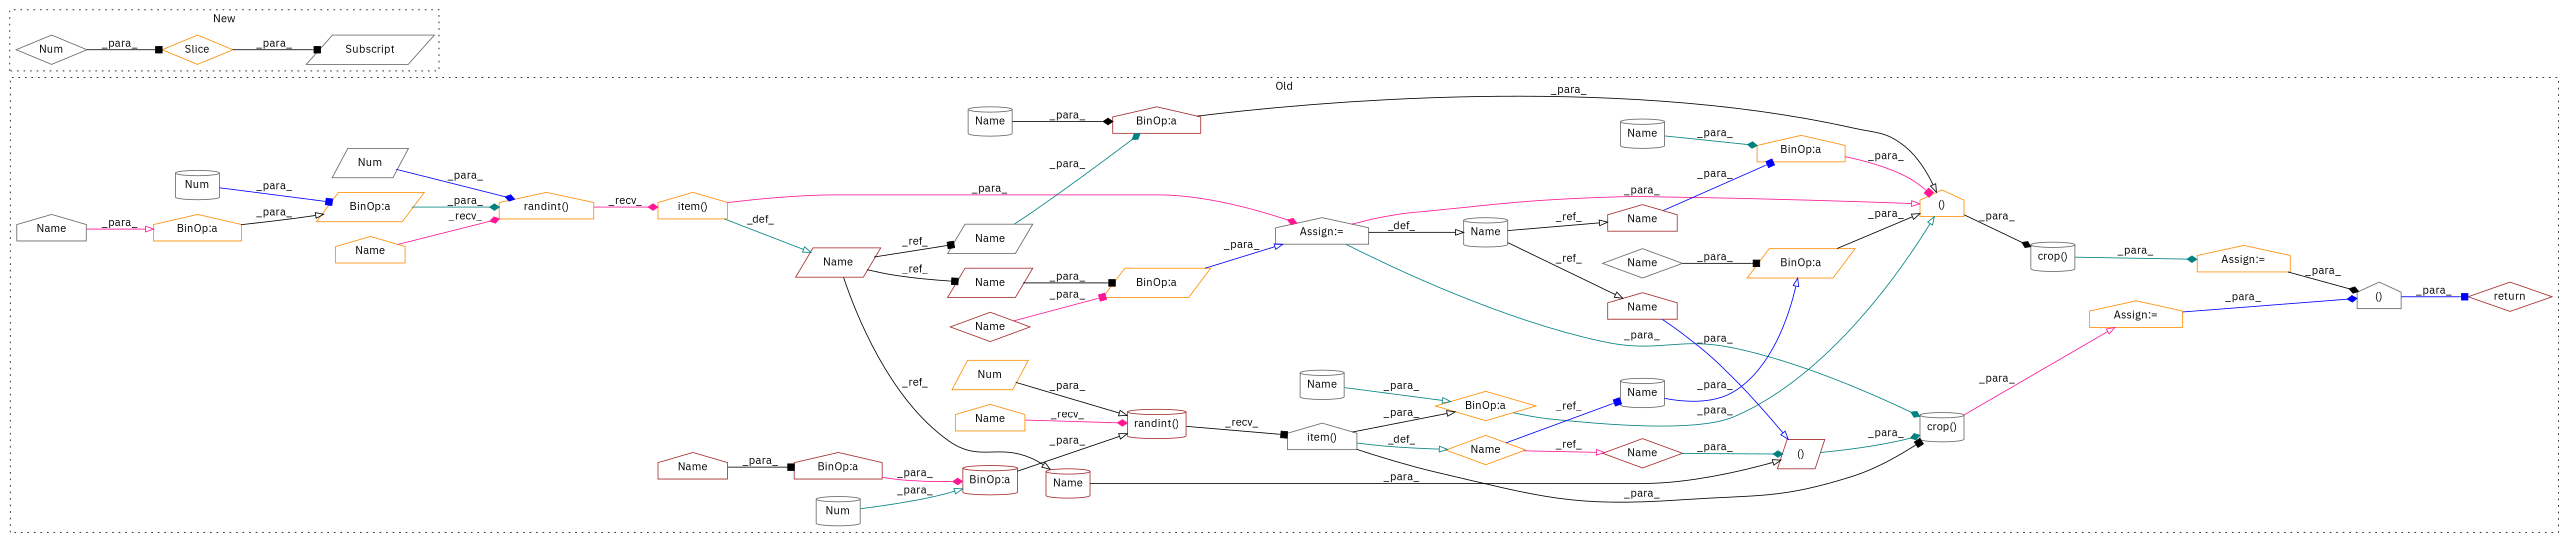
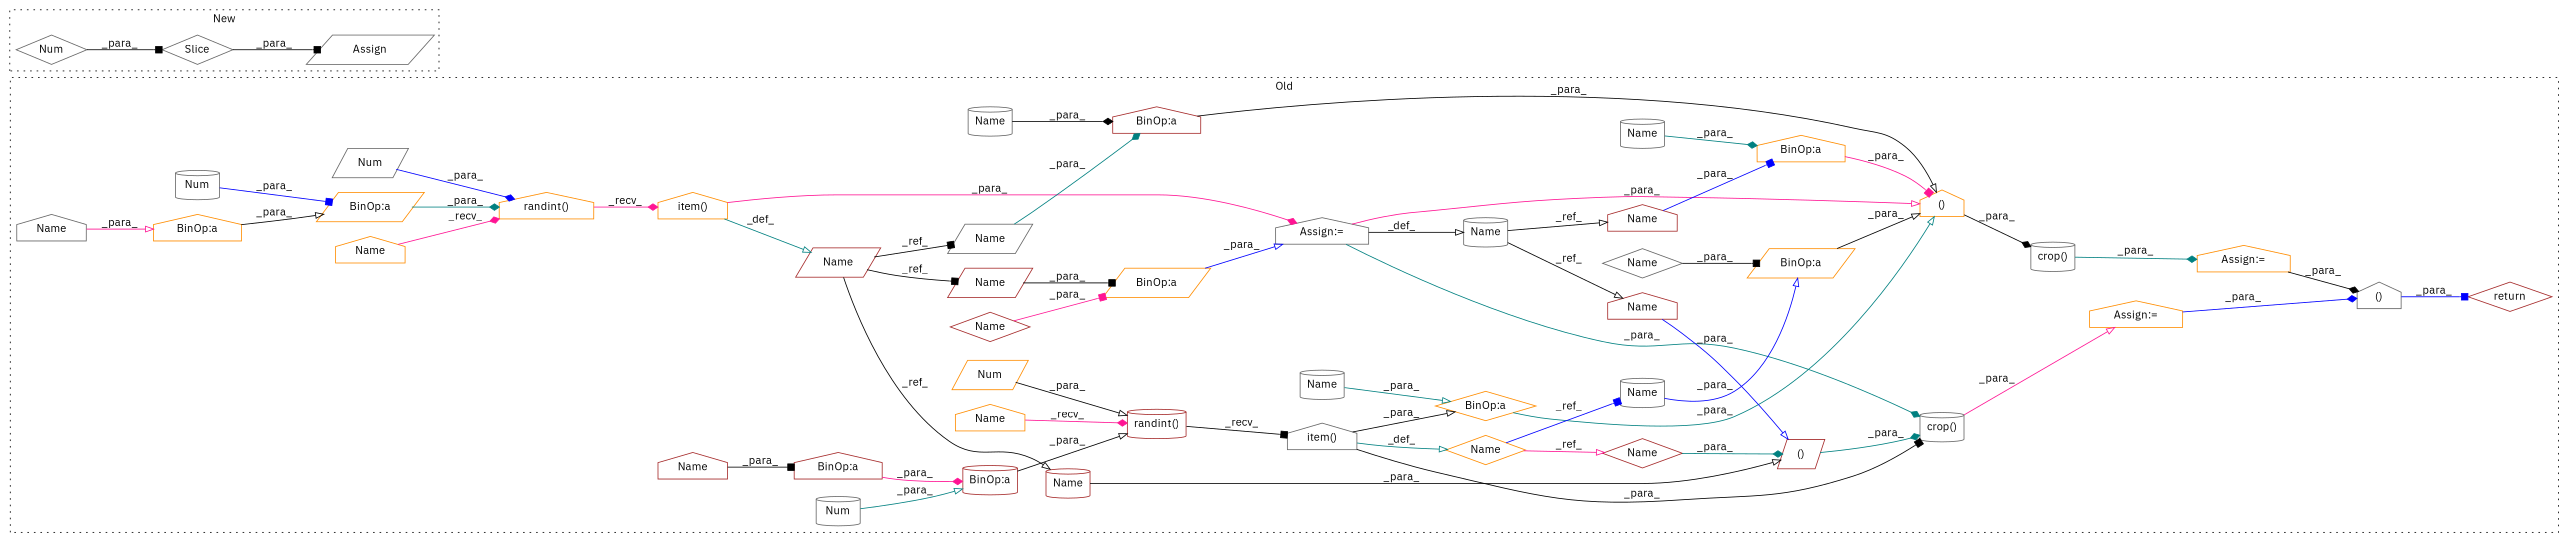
(197, 50) -> (197, 50)
(370, 50) -> (370, 50)
